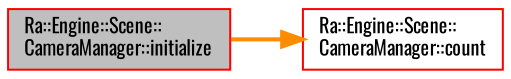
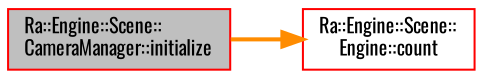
(403, 39) -> (389, 39)
